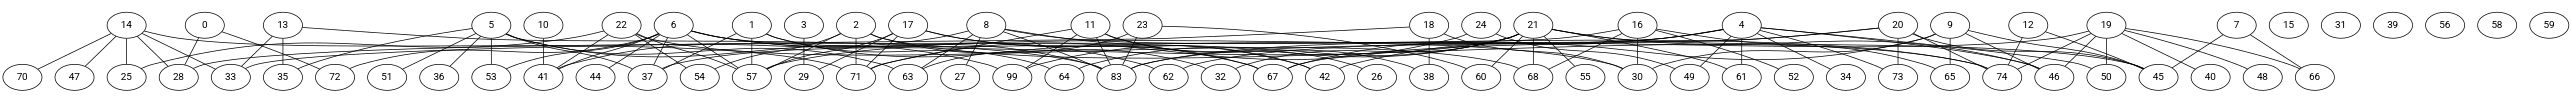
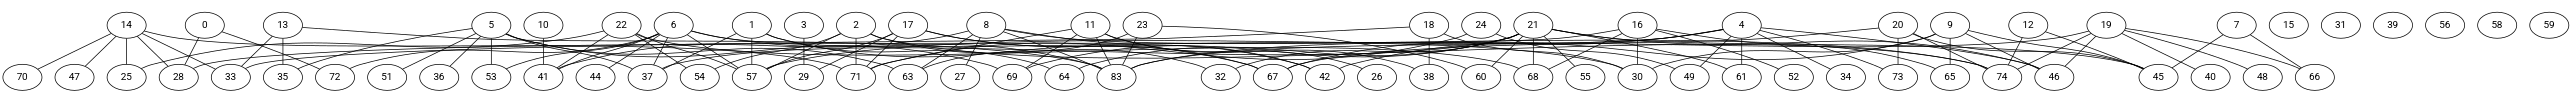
(1012, 77) -> (1012, 77)
(1169, 77) -> none
(2106, 77) -> none
